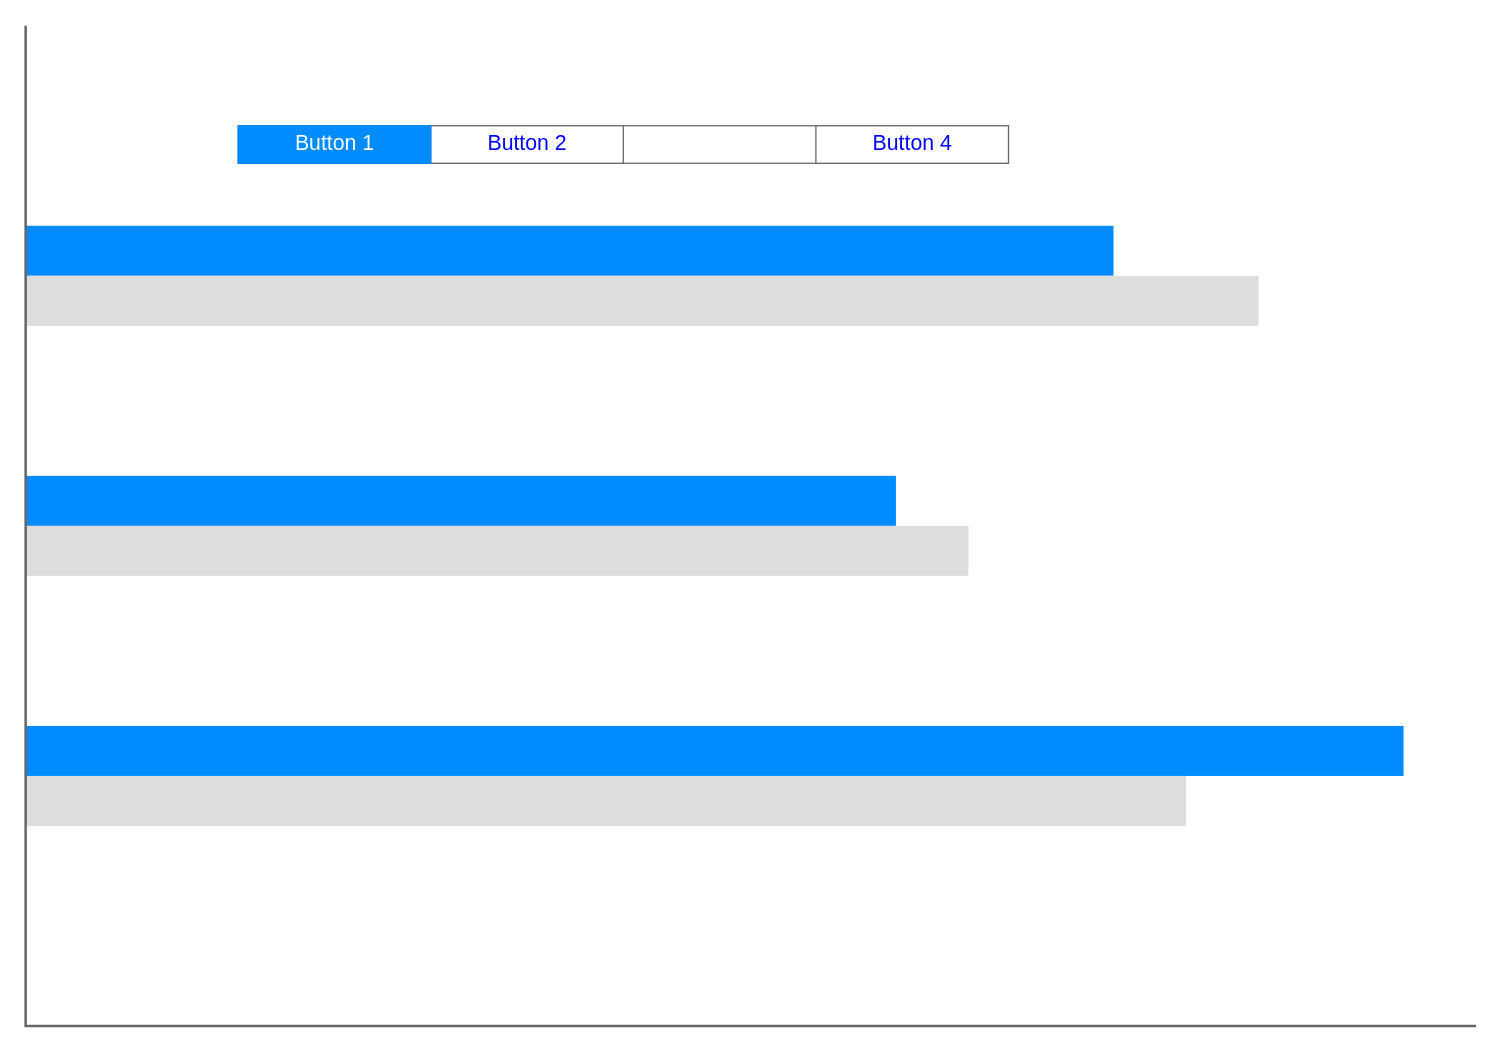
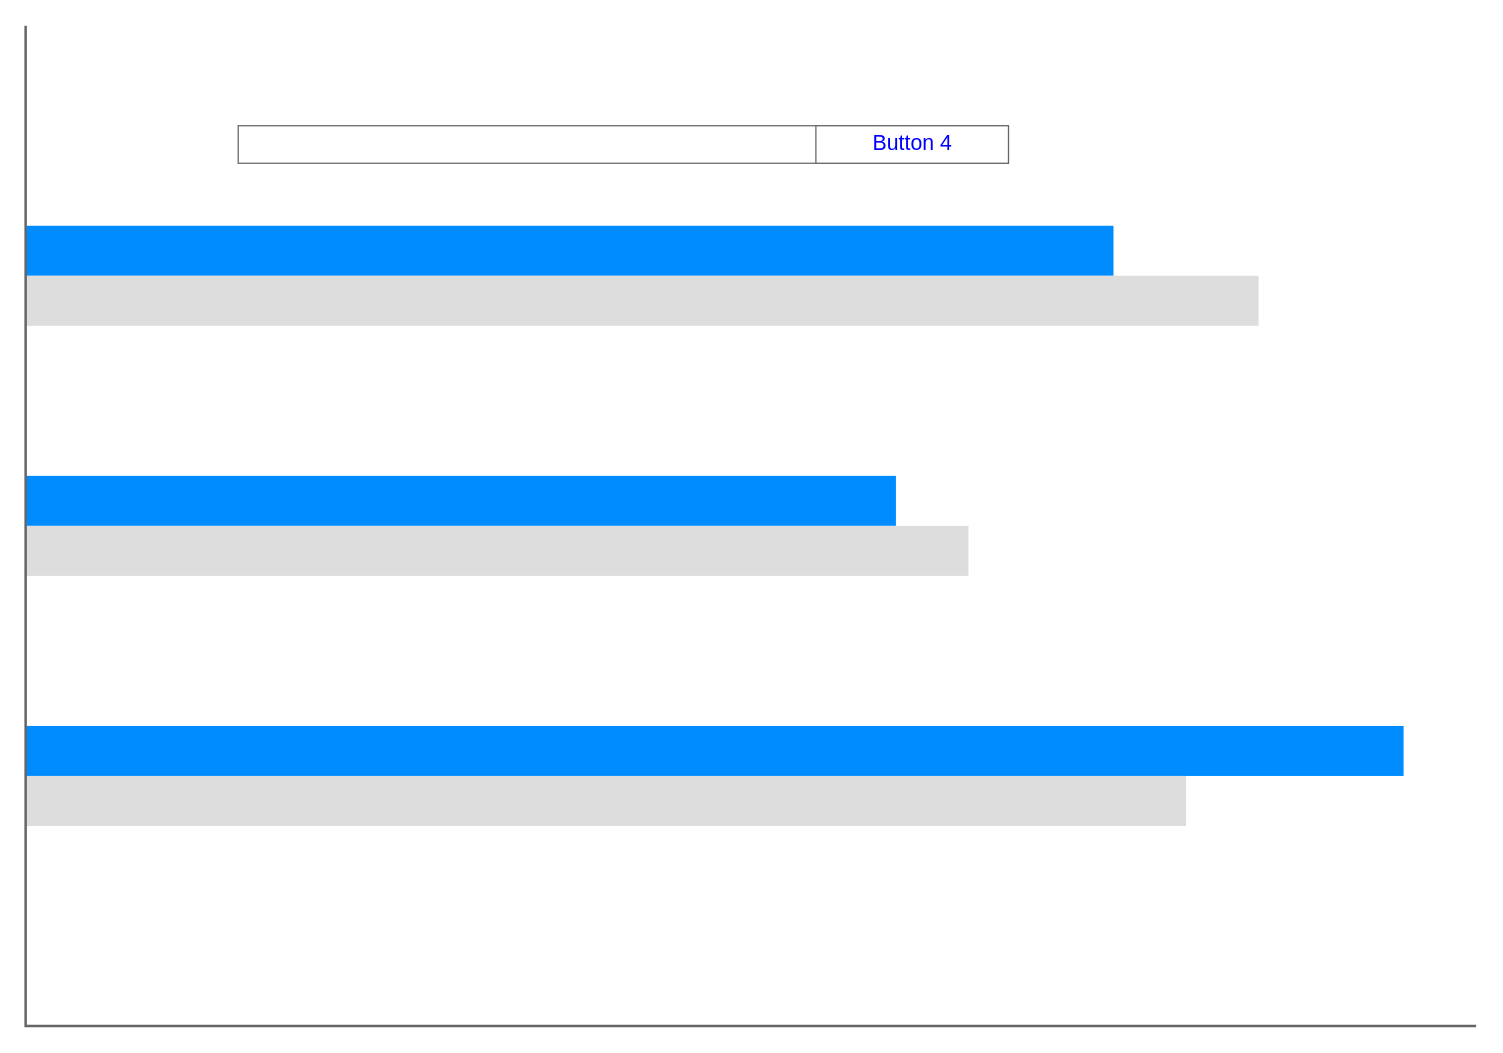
(334, 144) -> none
(527, 144) -> none
